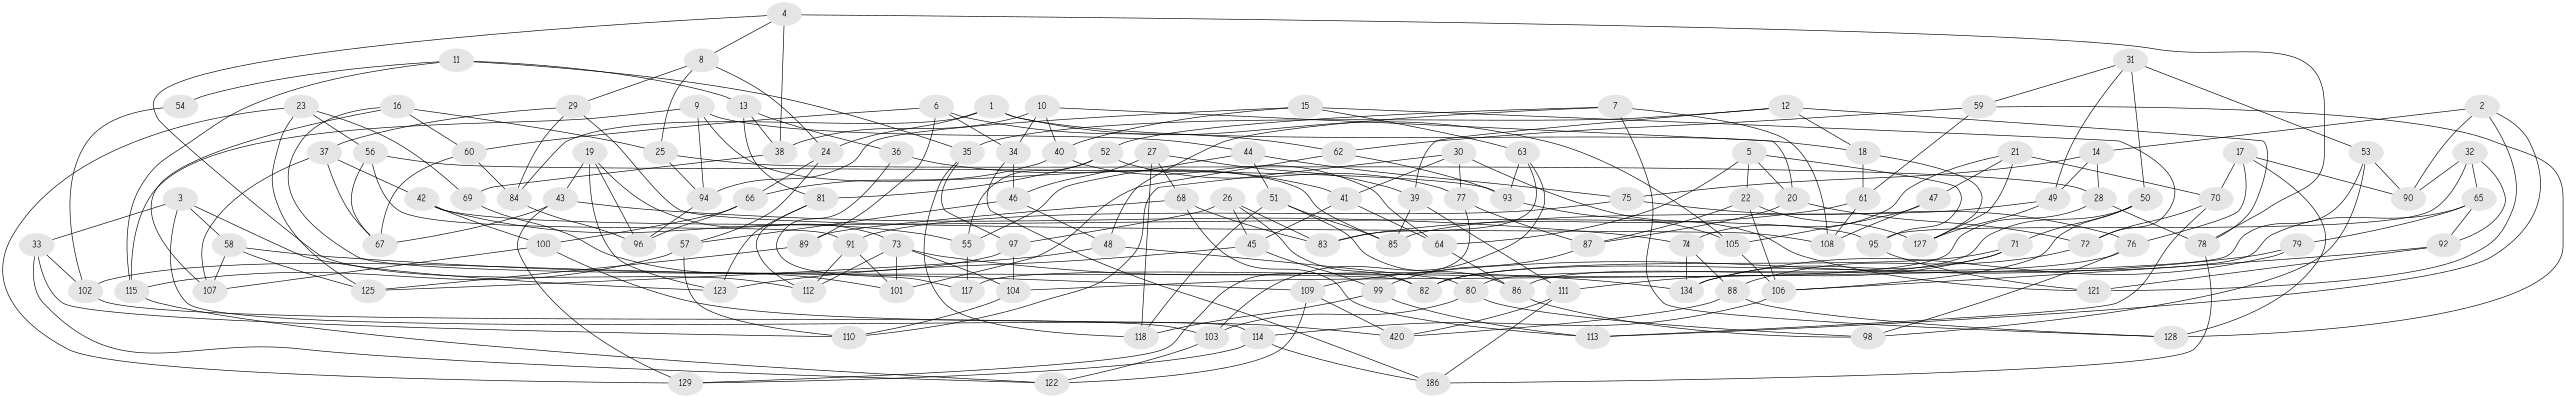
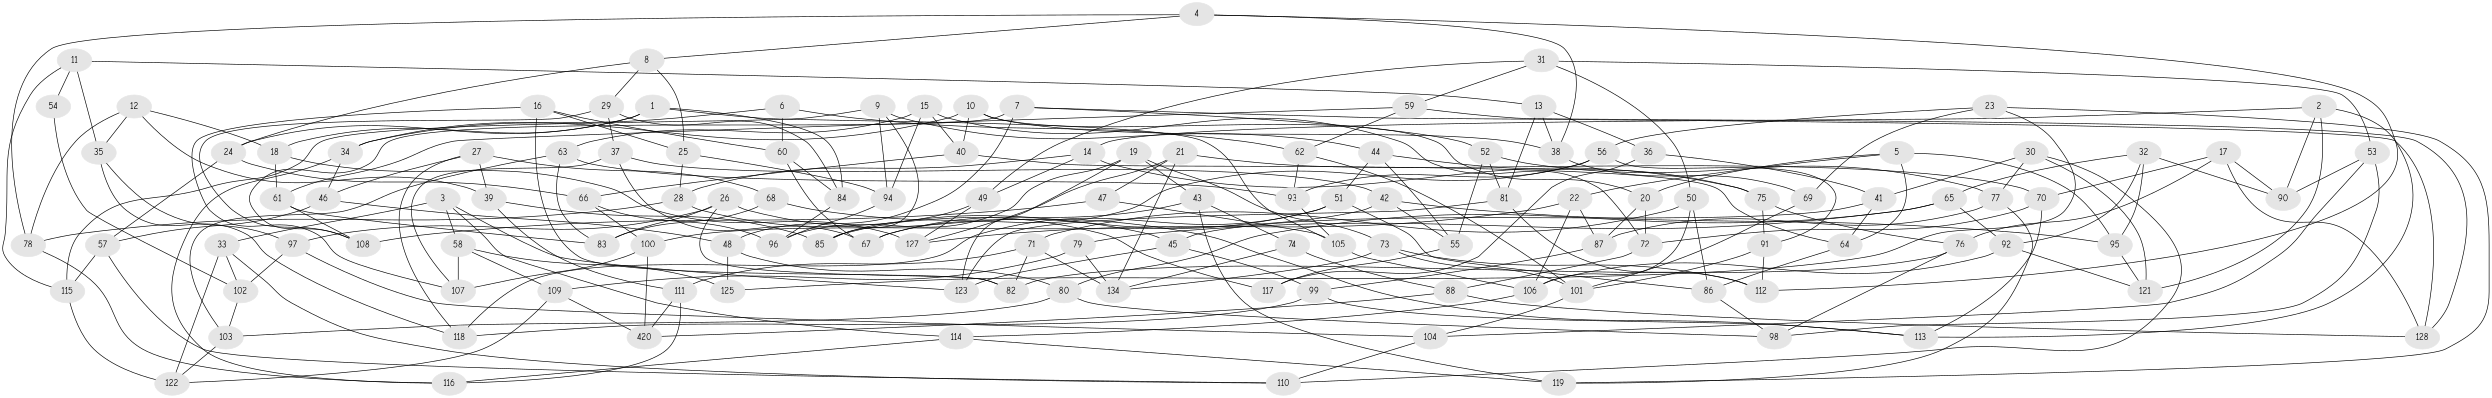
(1893, 206) -> (1138, 239)
(804, 245) -> none
(939, 260) -> (1494, 322)
(686, 384) -> (1559, 384)
(1433, 384) -> (449, 384)
